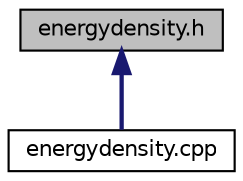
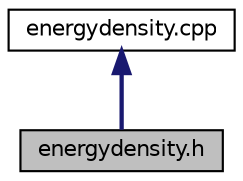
(122, 102) -> (122, 102)
